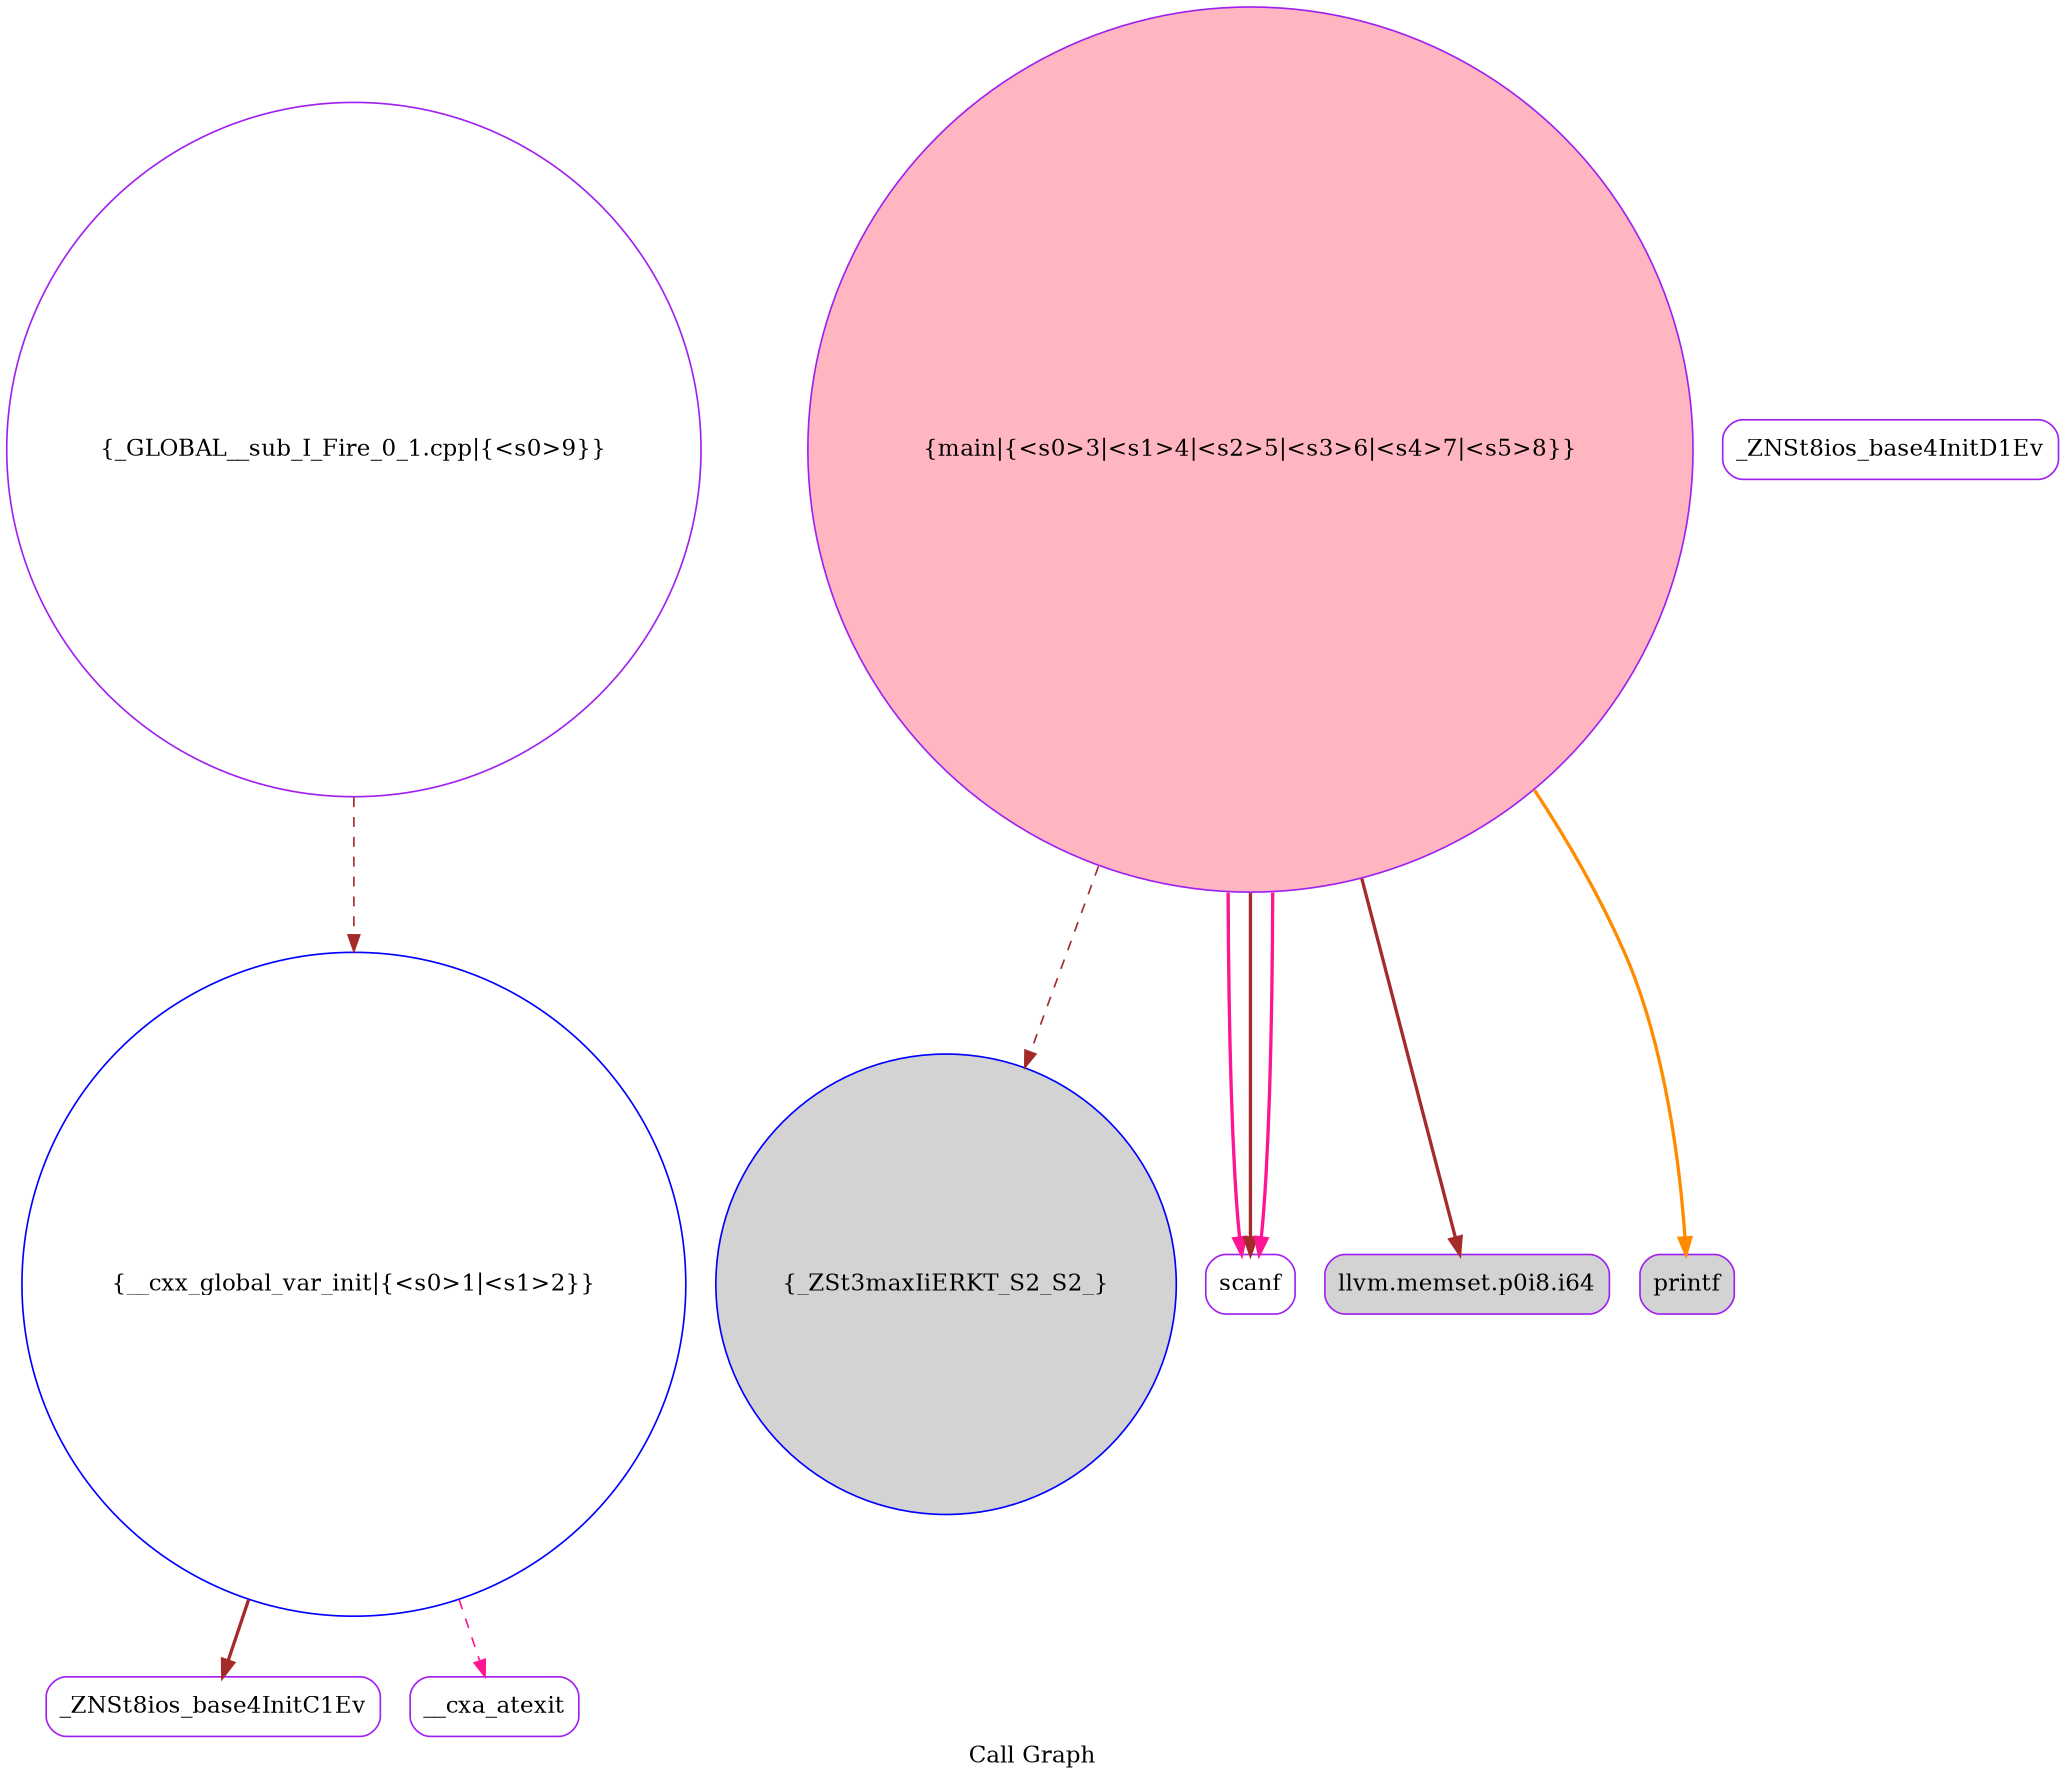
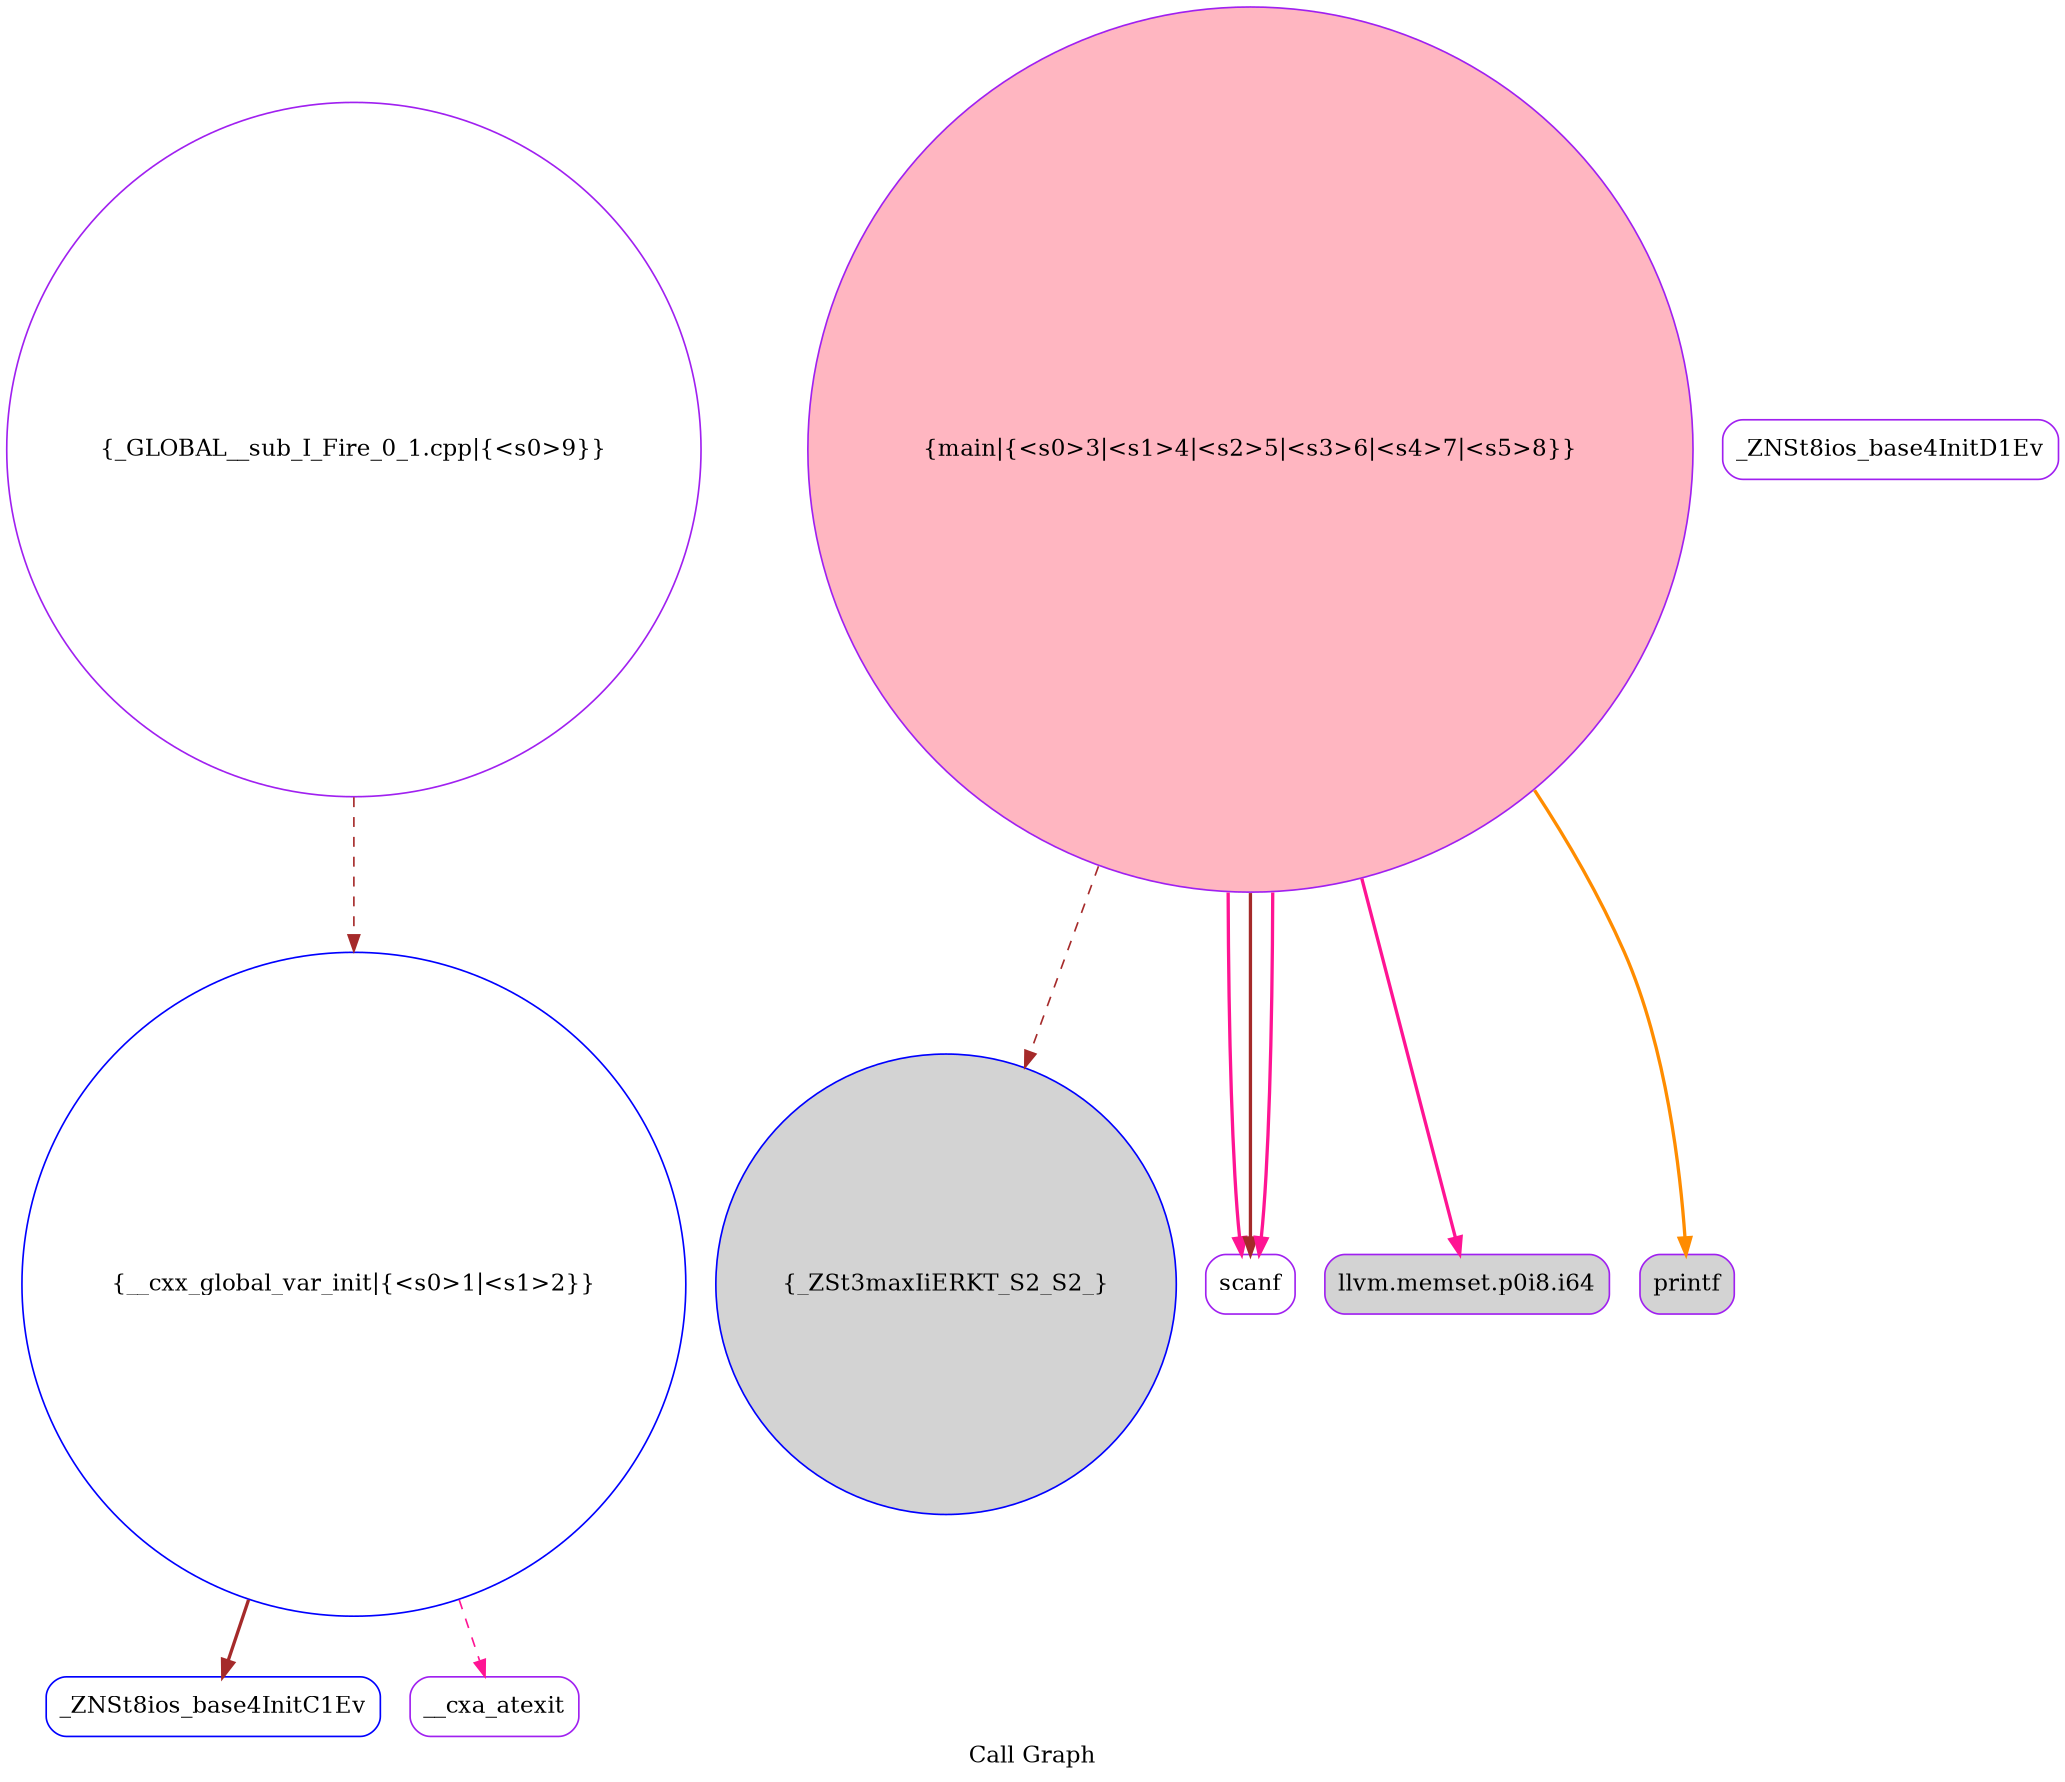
(1409, 1058) -> (1409, 1058)
(213, 1707) -> (213, 1707)
